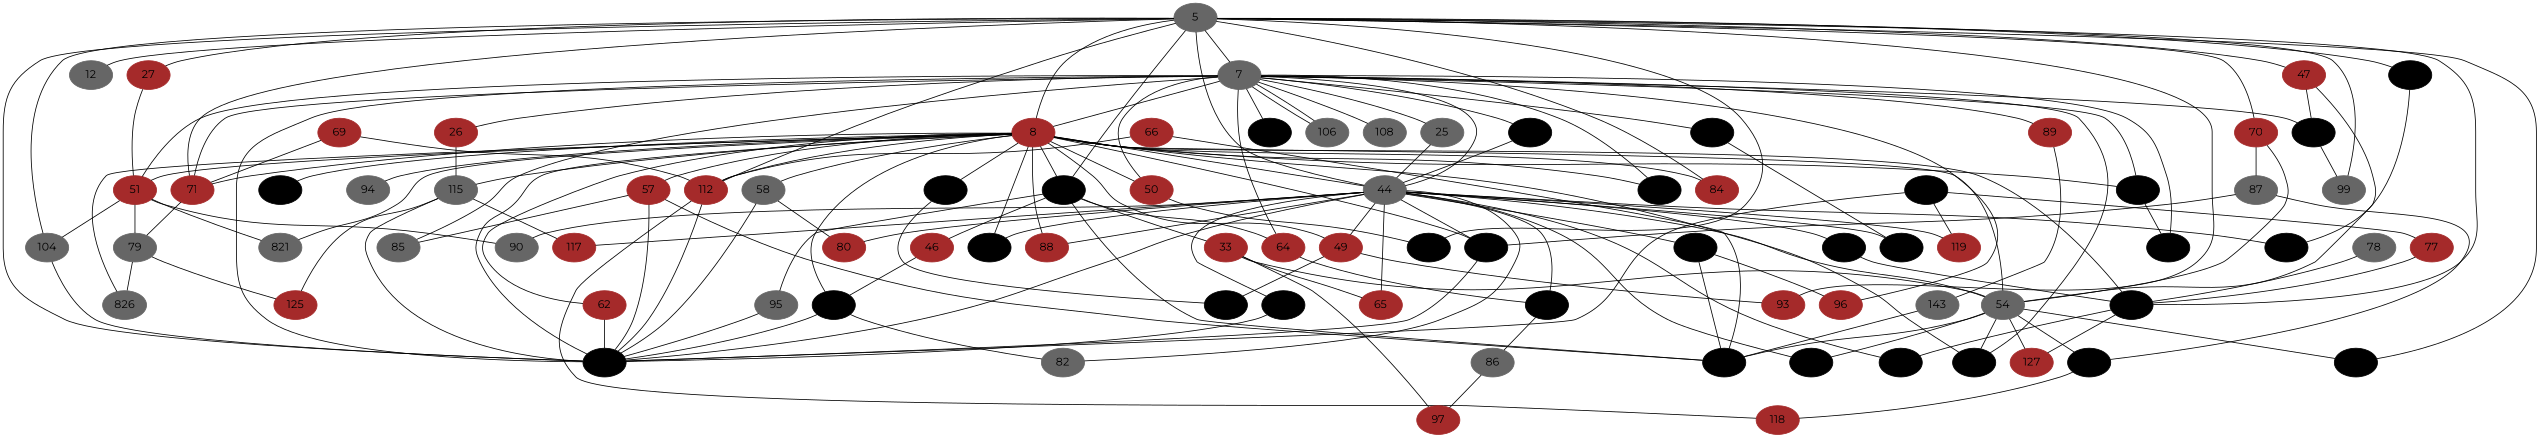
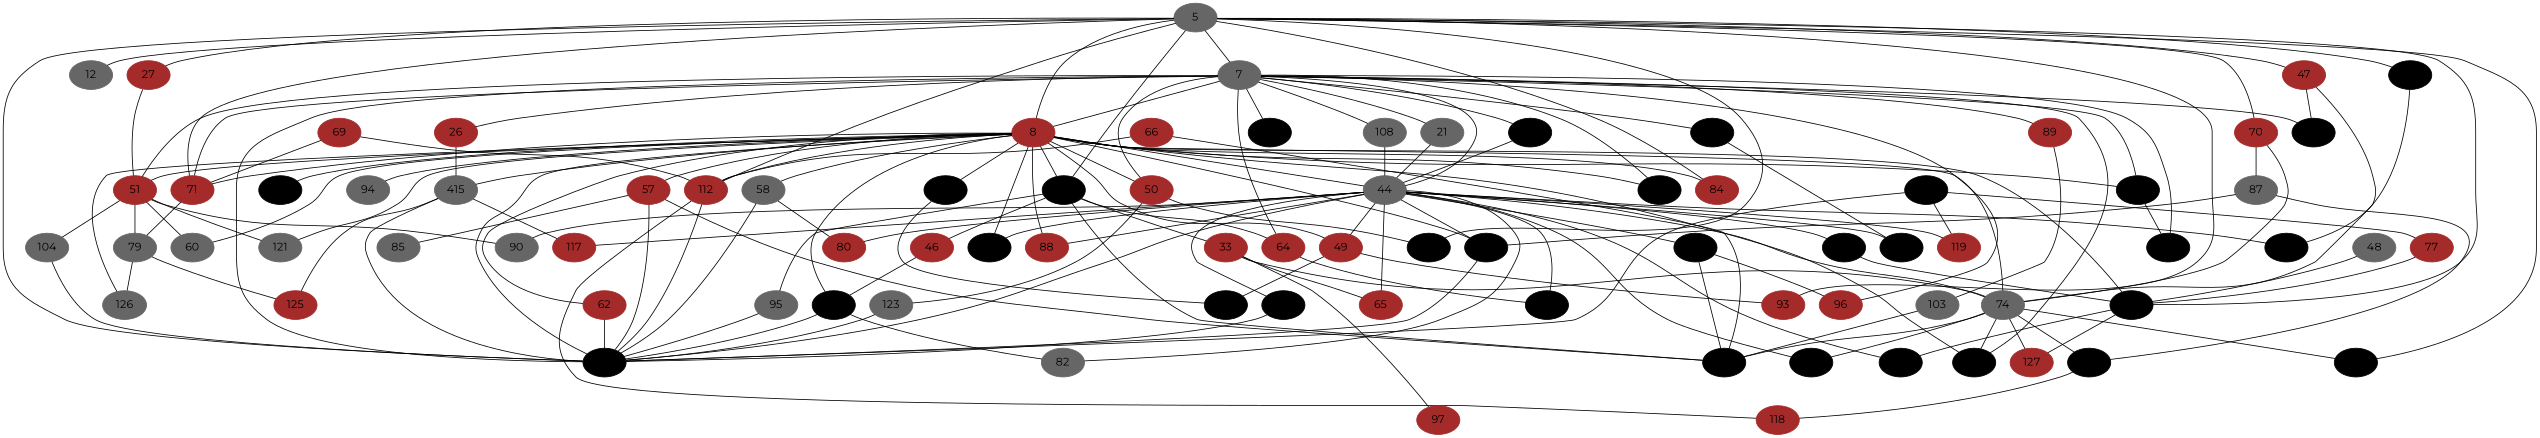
(526, 26) -> none
(805, 116) -> none
(1327, 133) -> none
(1442, 133) -> (1442, 133)
(1233, 139) -> (1385, 161)
(456, 190) -> (456, 190)
(2344, 190) -> none
none -> (192, 248)
(280, 248) -> (280, 248)
(2374, 248) -> (2374, 248)
(125, 305) -> (125, 305)
none -> (891, 305)
(1937, 305) -> (1937, 305)
(2003, 305) -> (2003, 305)
(1493, 363) -> none
